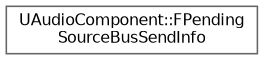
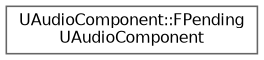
(132, 30) -> (132, 30)
